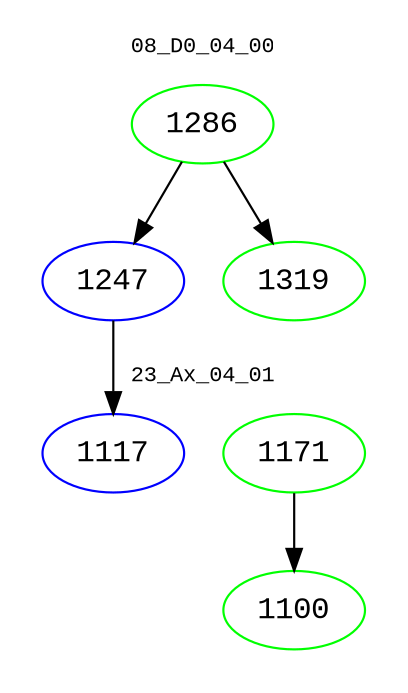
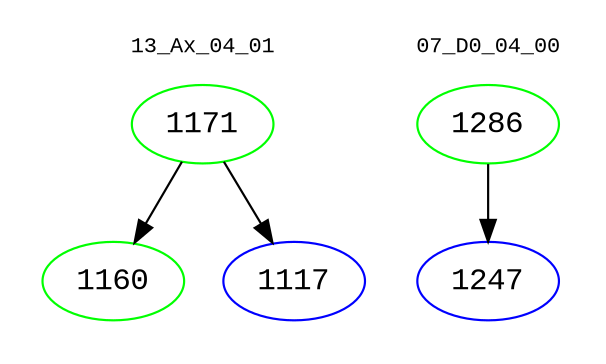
(204, 47) -> (489, 47)
(294, 281) -> none
(113, 368) -> (242, 193)
(204, 376) -> (204, 47)
(294, 610) -> (113, 281)
